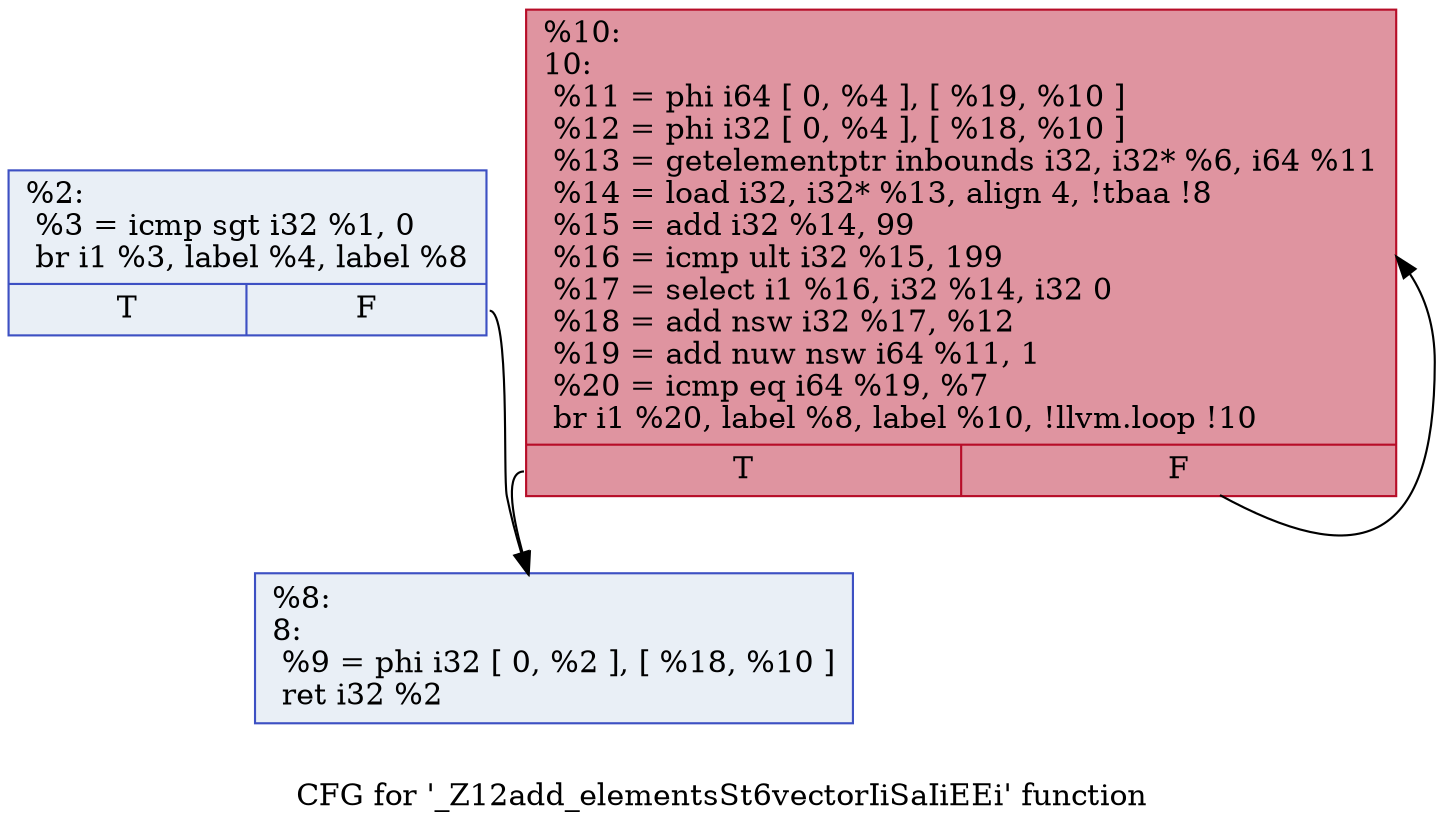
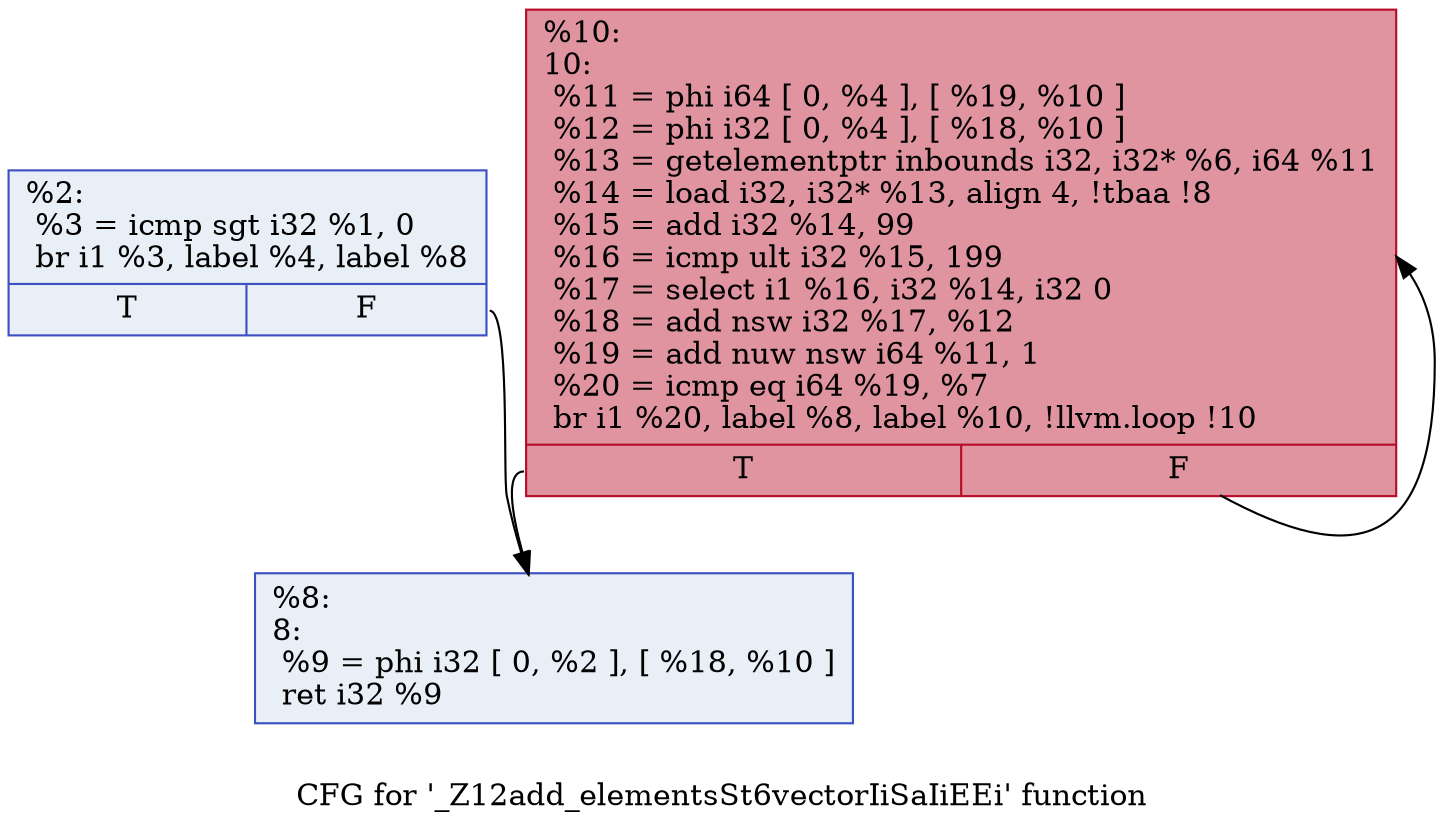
(358, 695) -> (358, 695)
